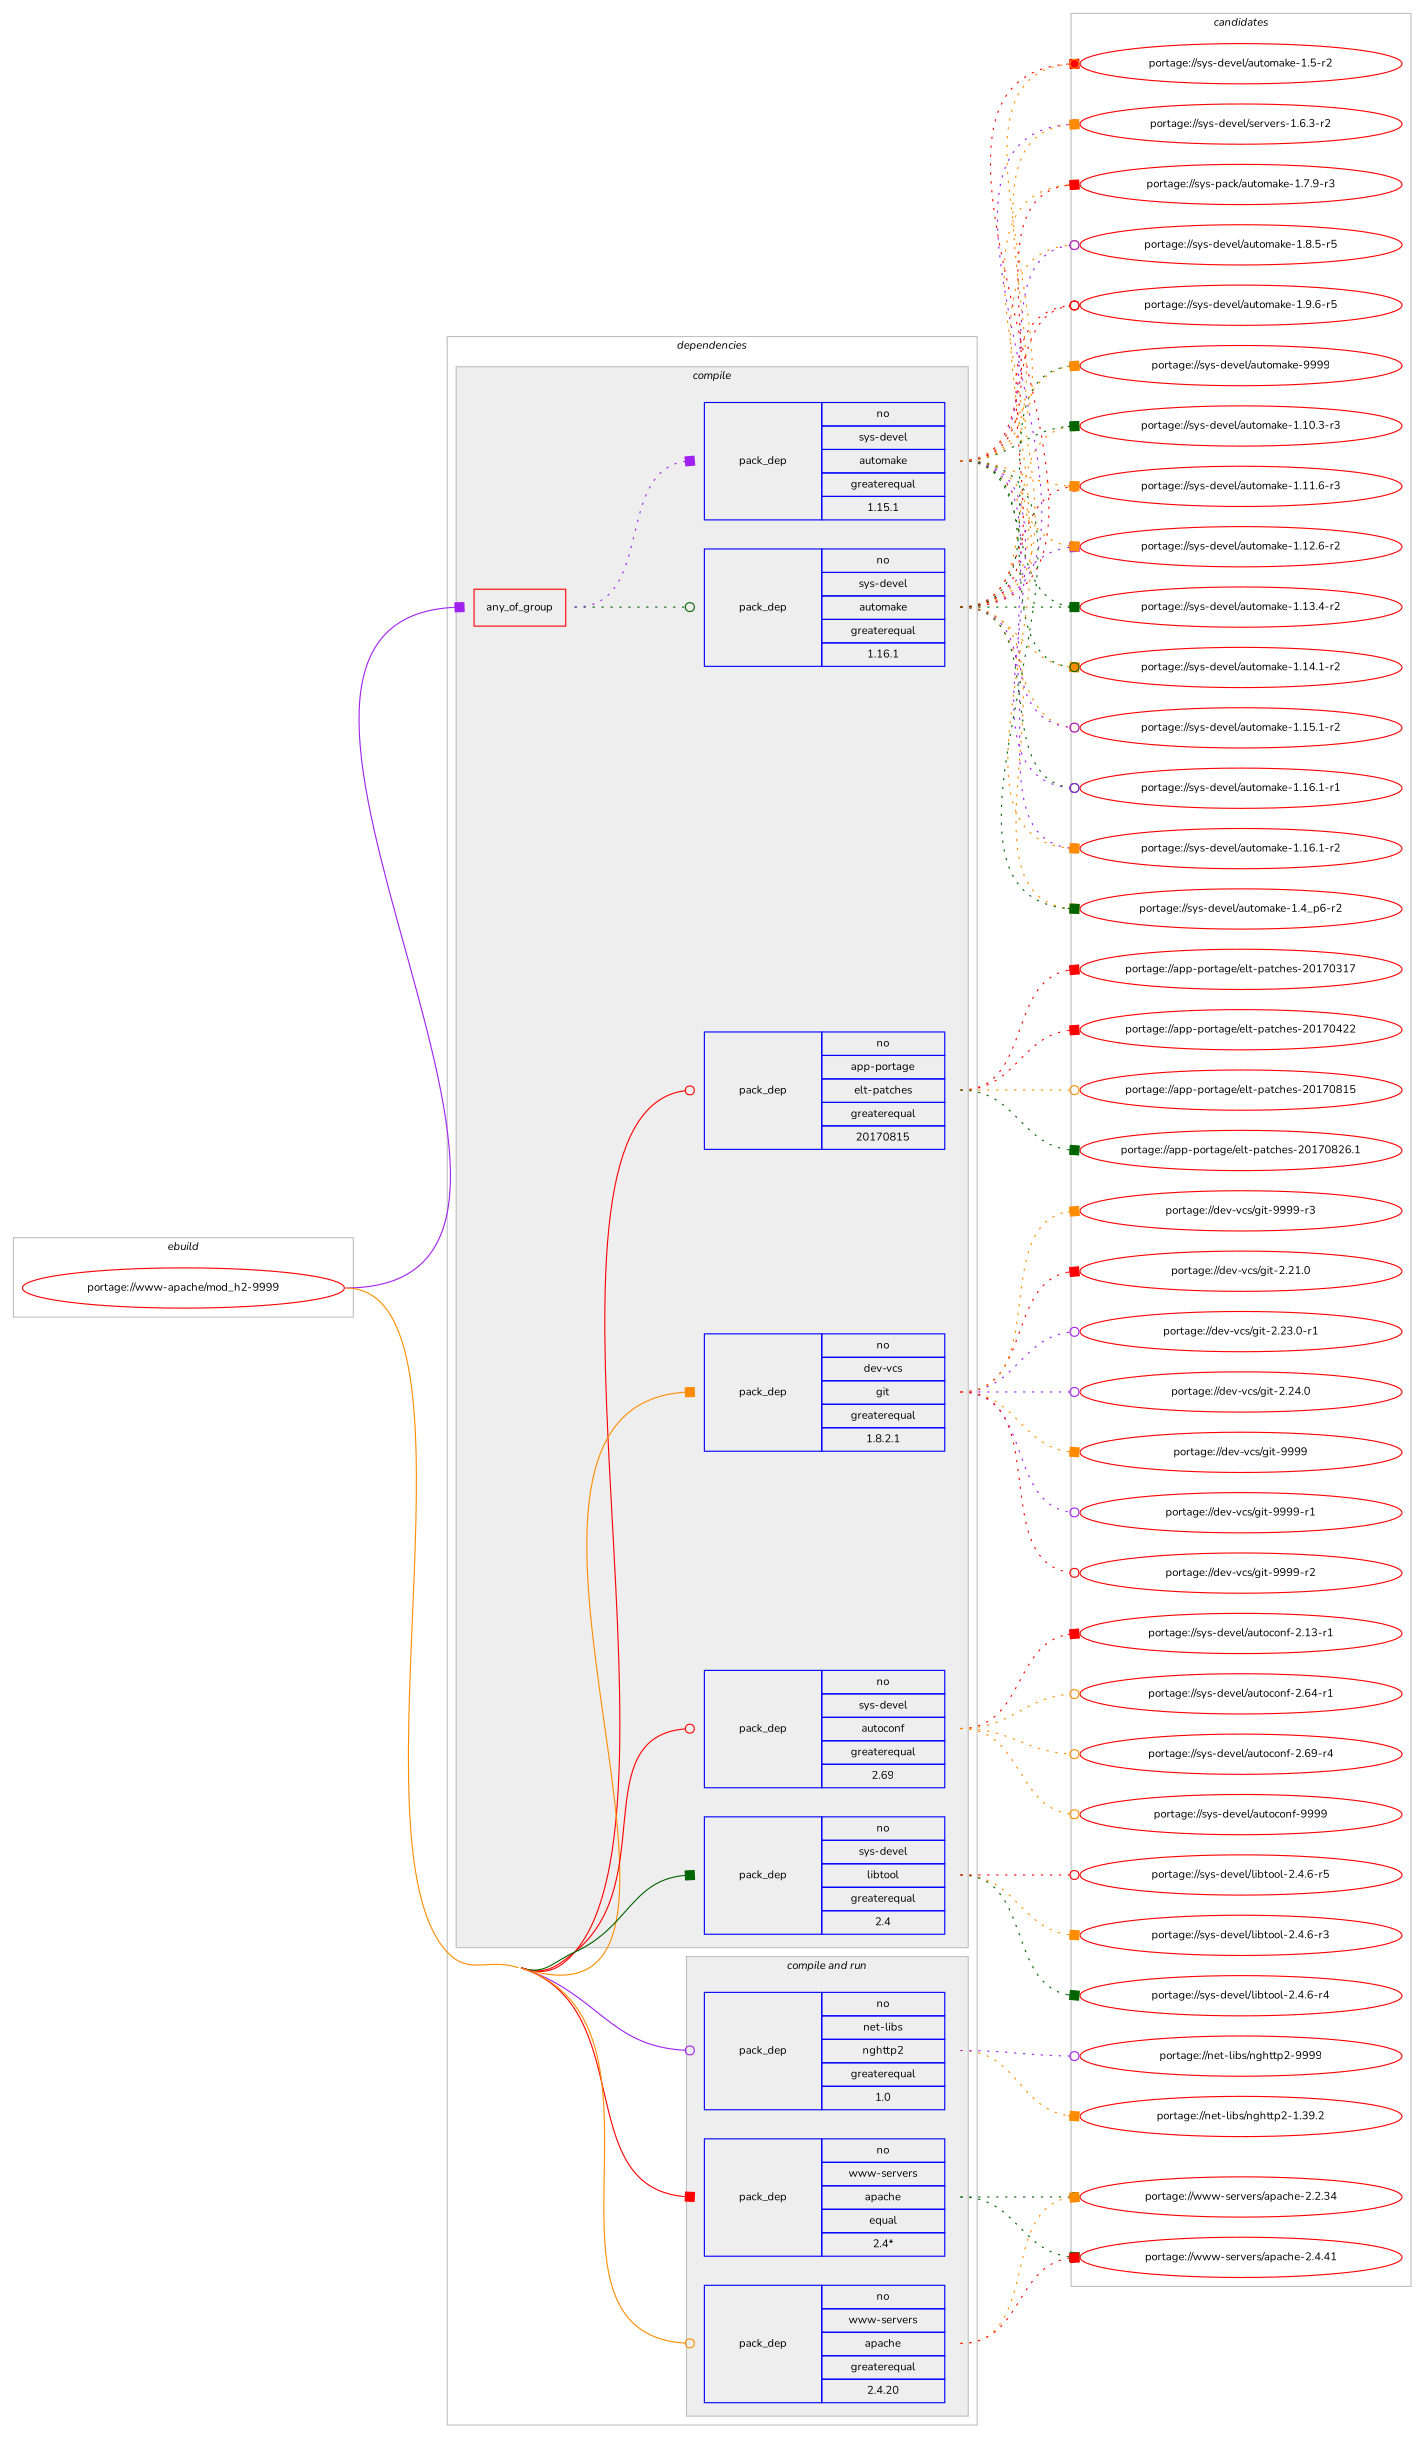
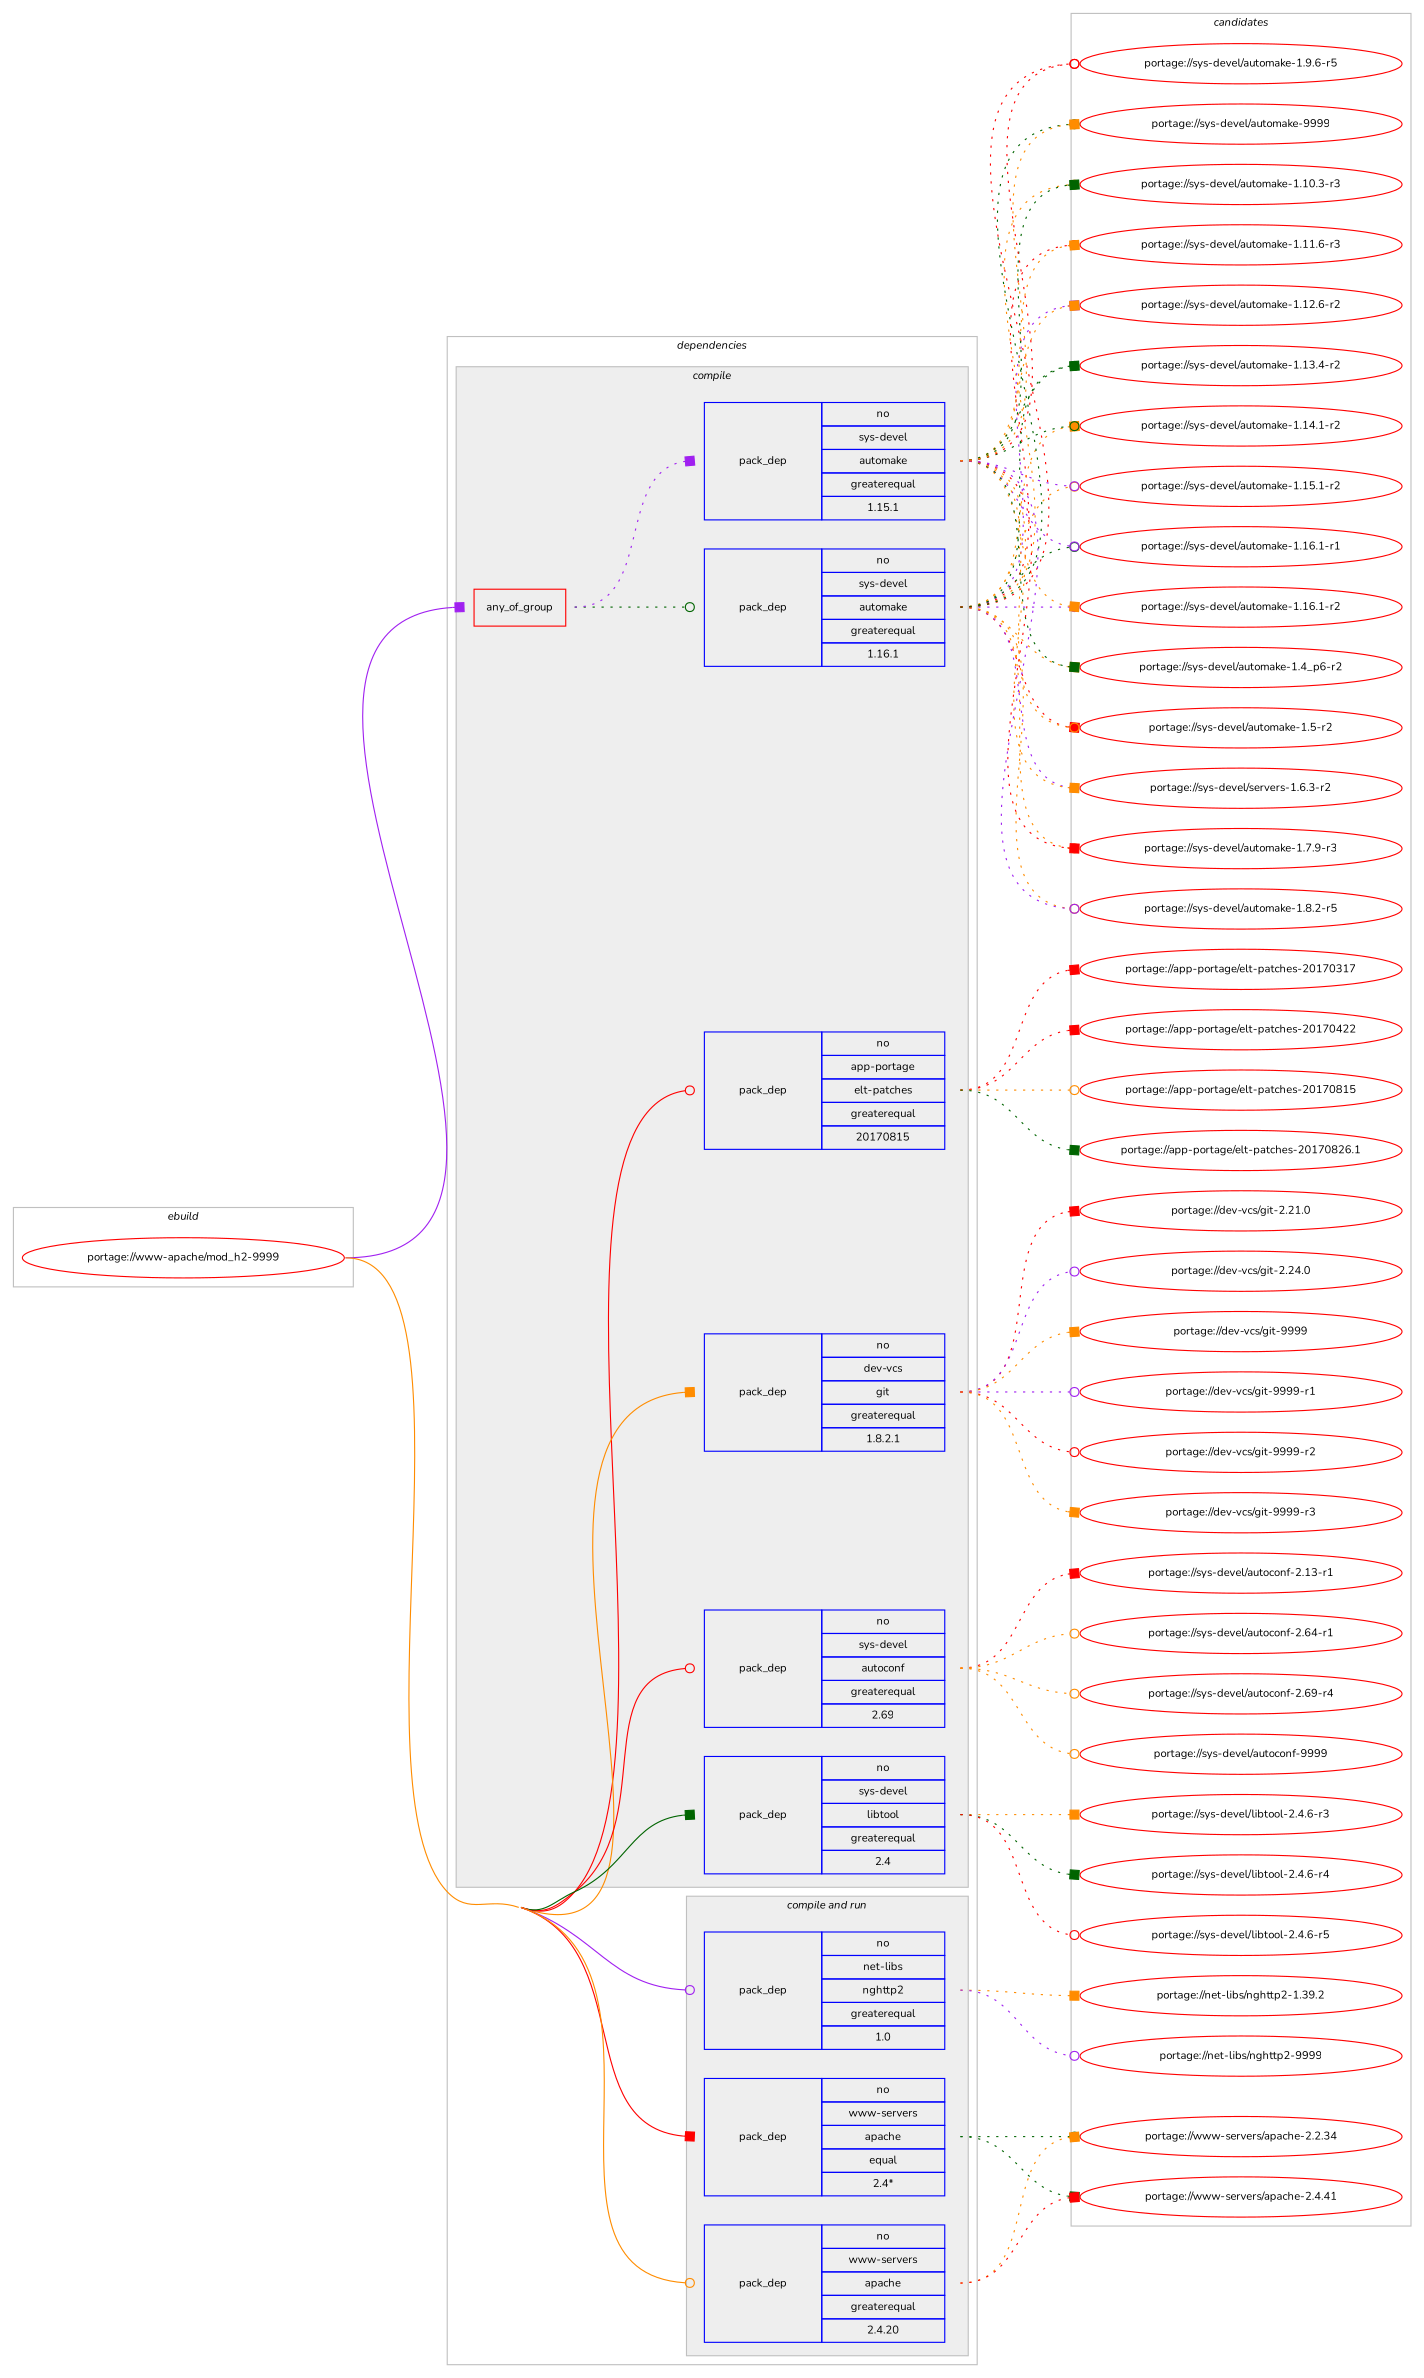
(1241, 184) -> (1241, 849)
(1241, 245) -> (1241, 909)
(1241, 1332) -> none
